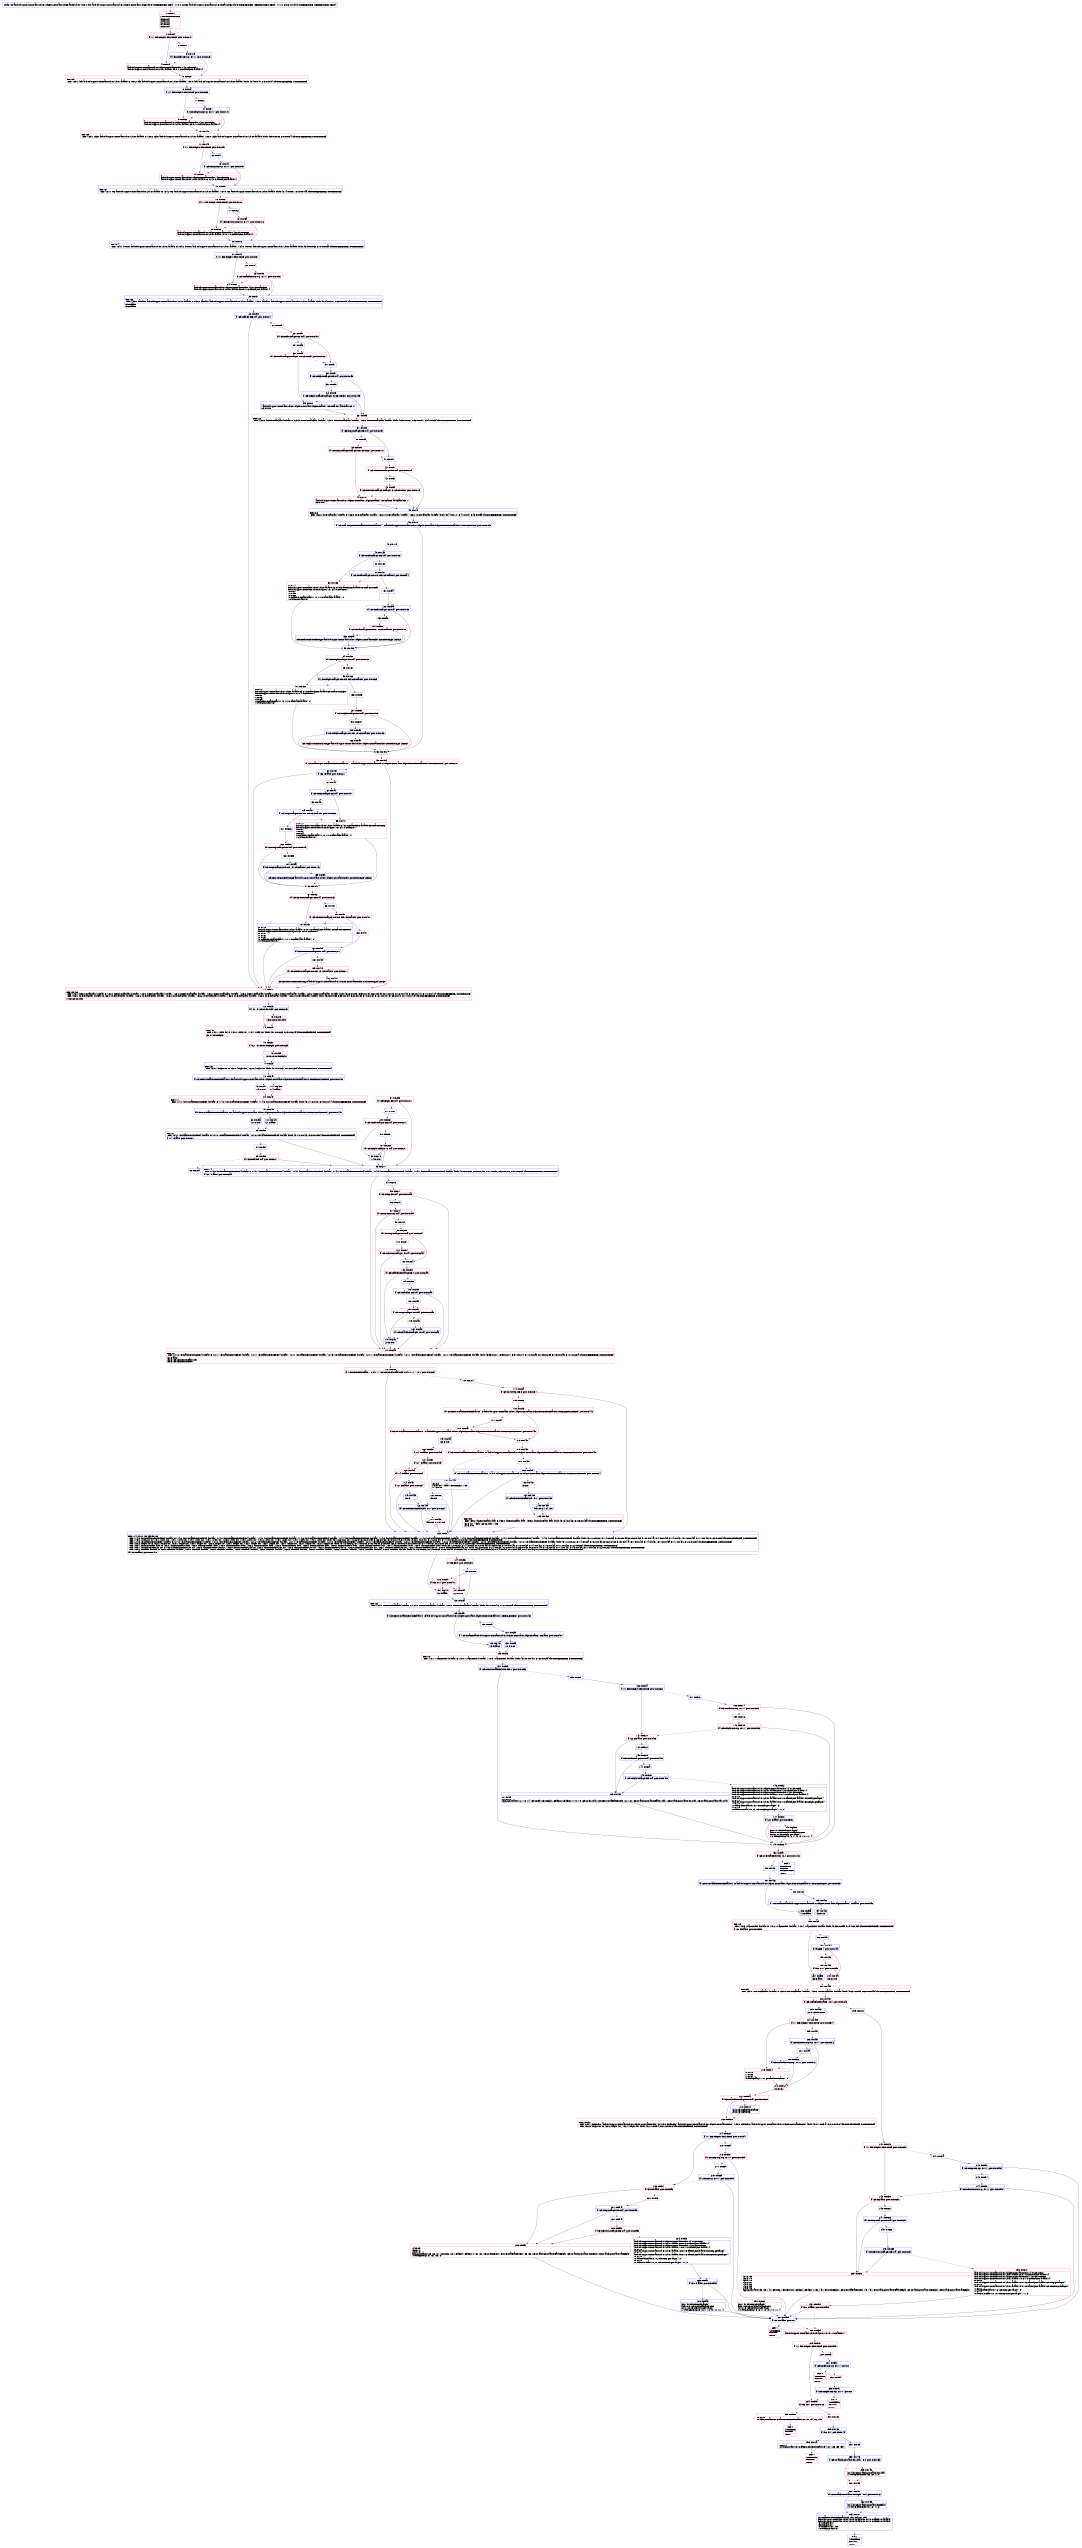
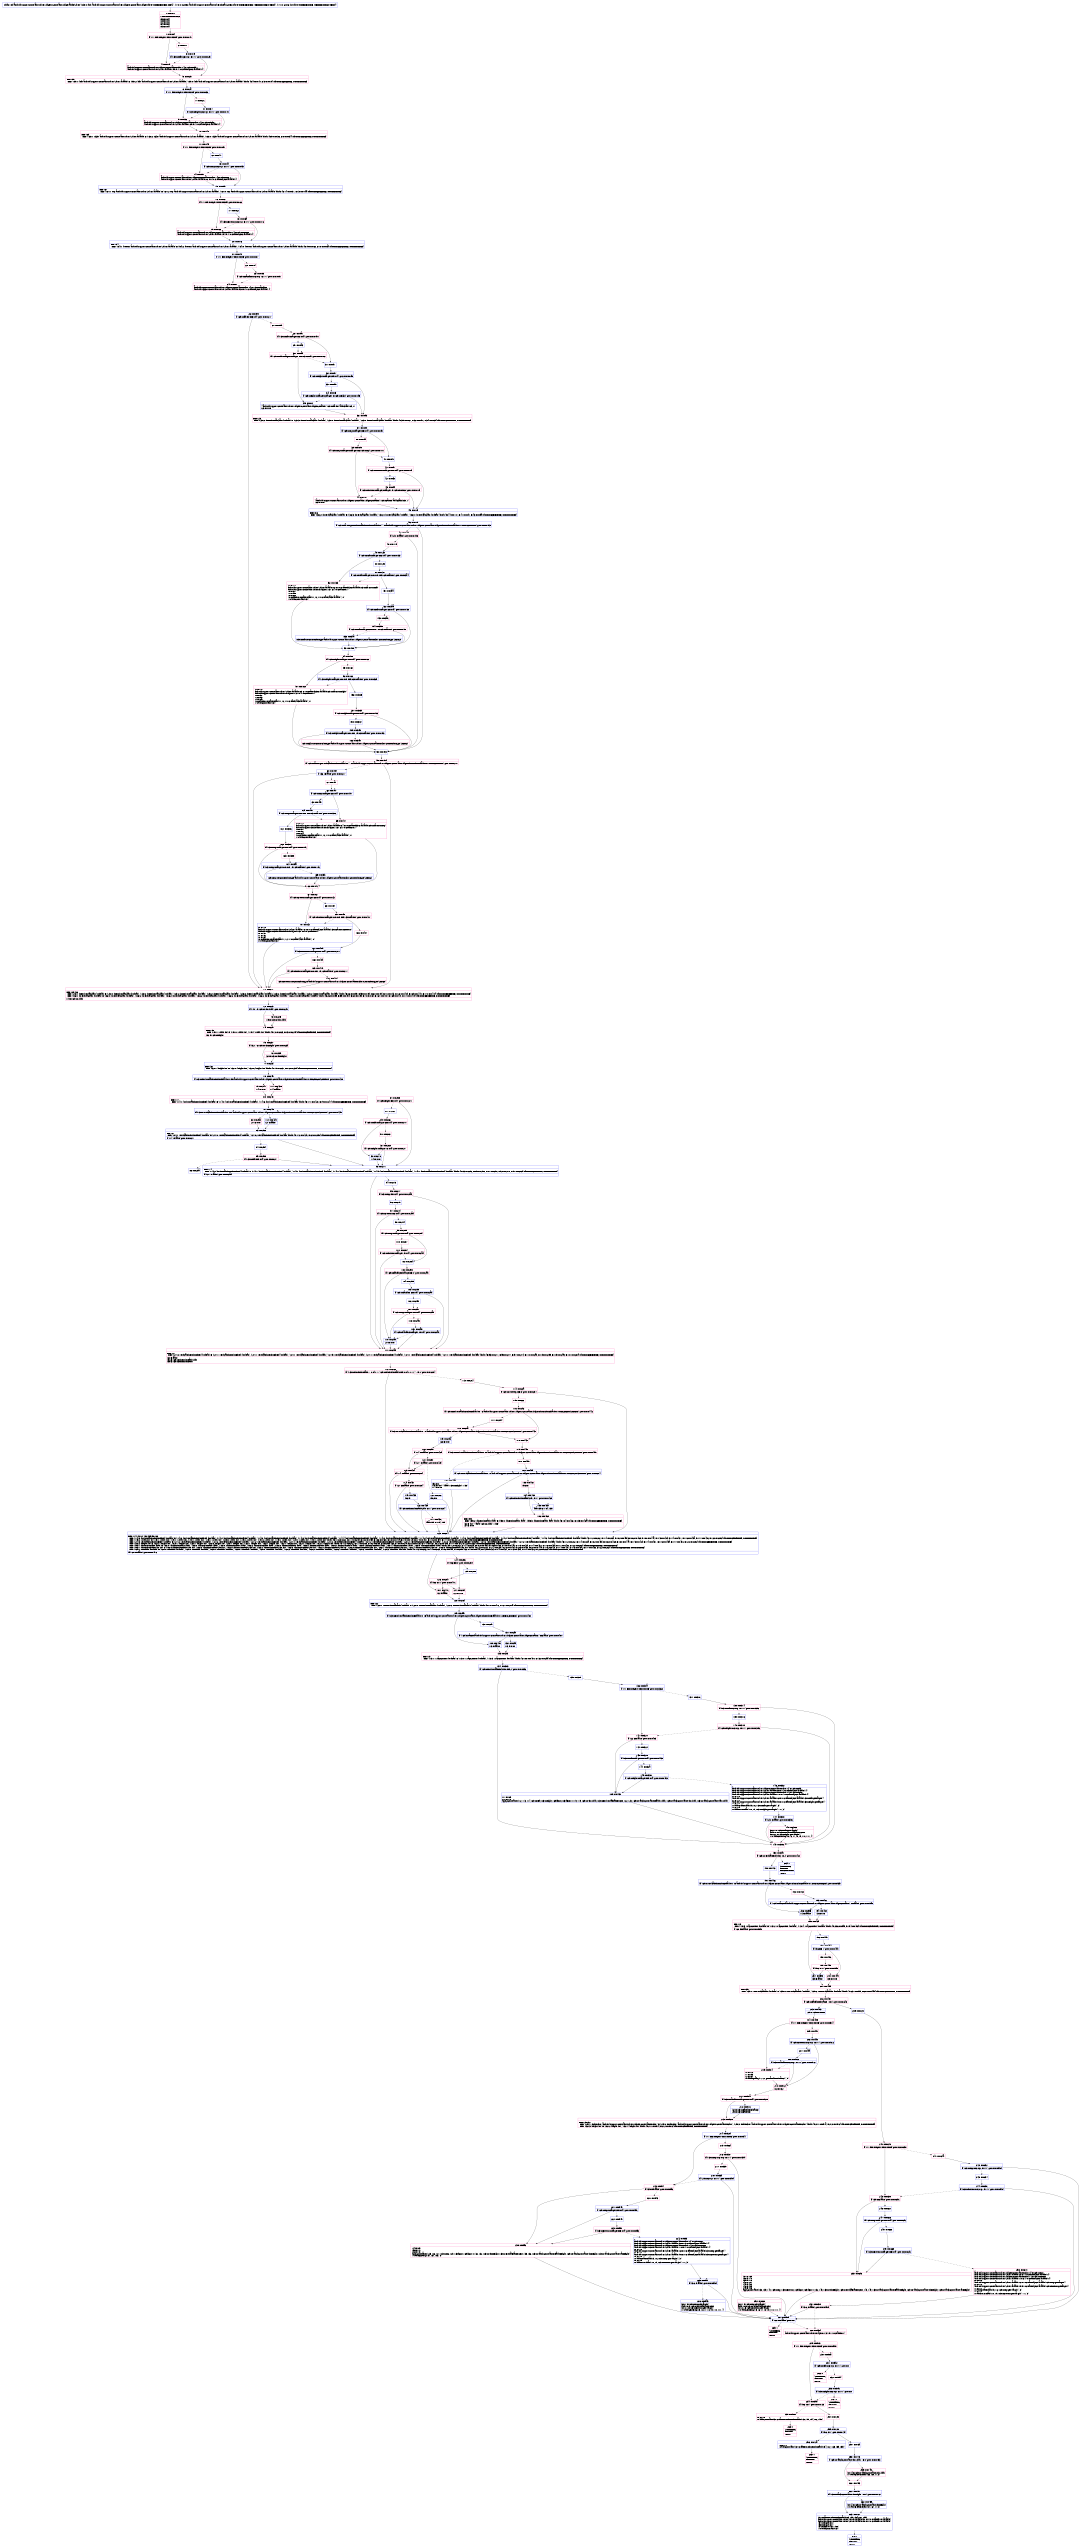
(254, 302) -> none
none -> (404, 535)
(469, 1587) -> (459, 1596)
